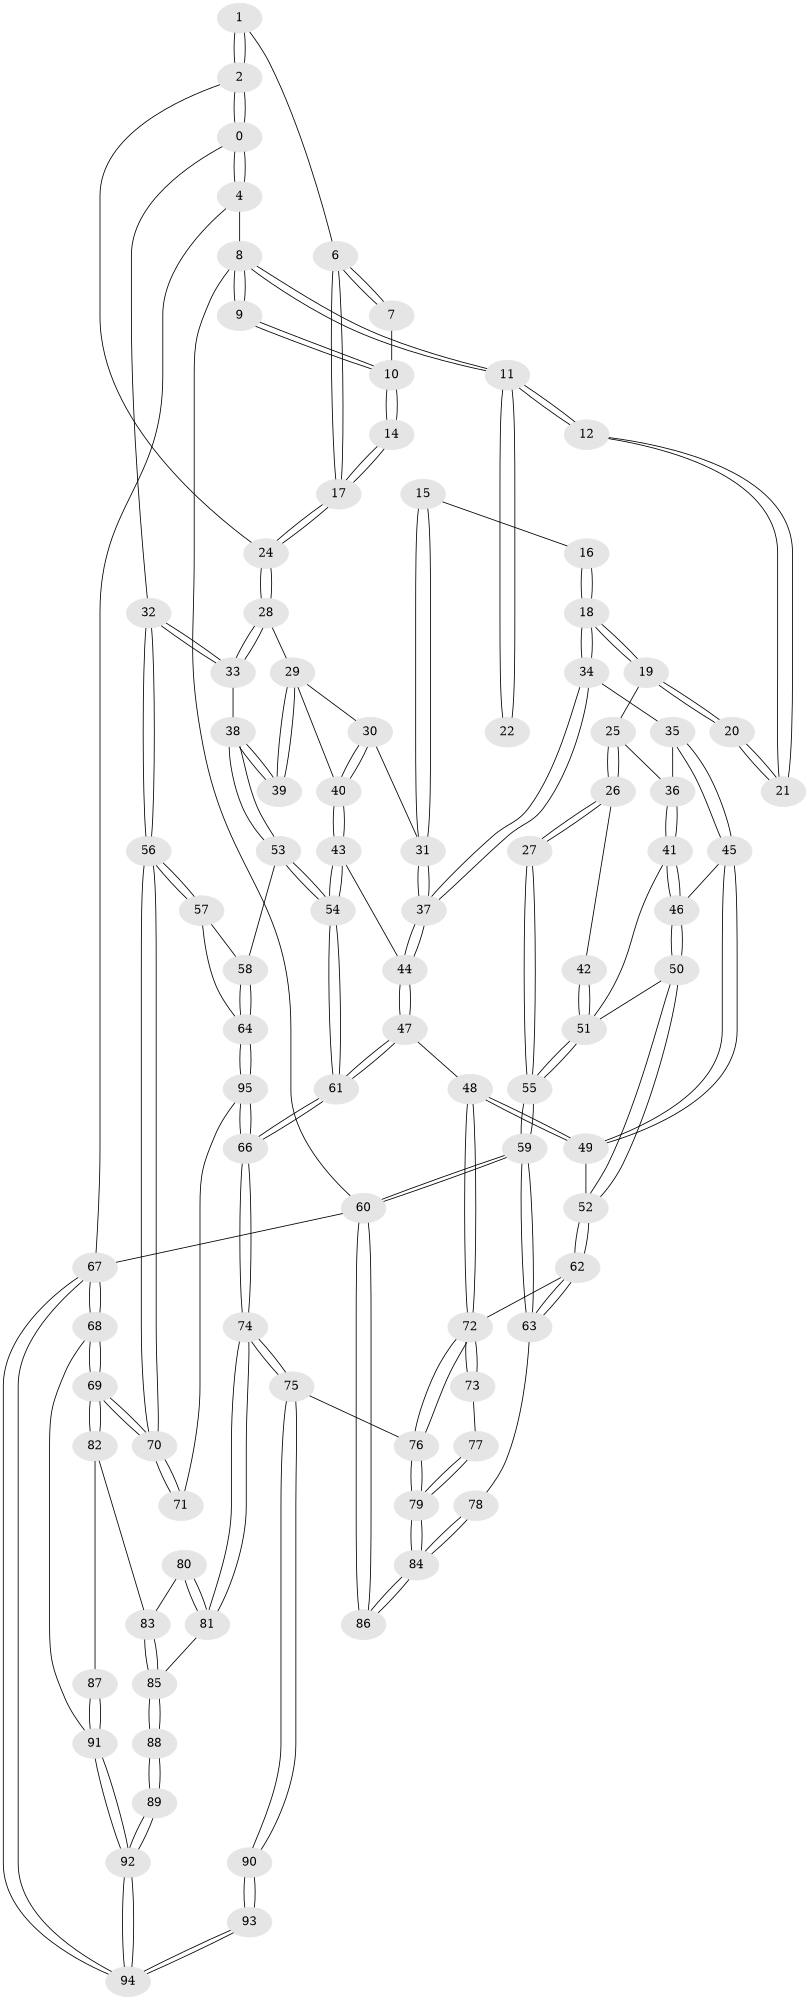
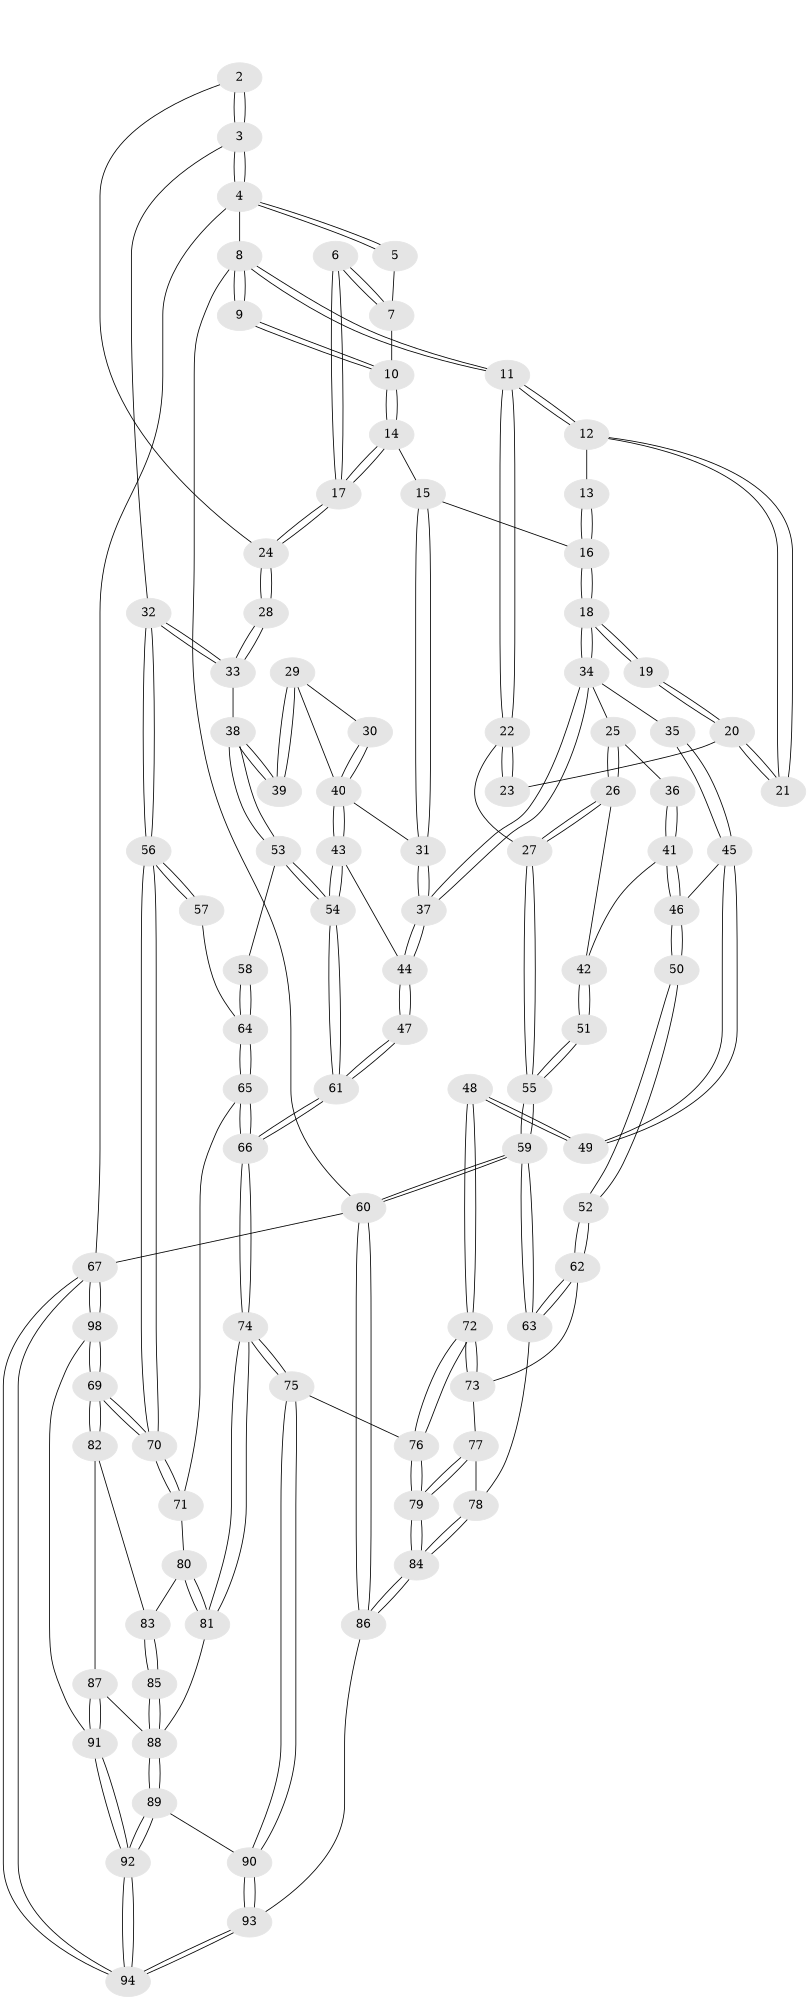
(240, 18) -> none
(240, 137) -> (240, 137)
none -> (395, 256)
none -> (407, 464)
none -> (587, 494)
(279, 643) -> none
(632, 698) -> (600, 702)
(673, 762) -> none
(397, 792) -> (381, 821)
none -> (507, 792)
none -> (475, 798)
(224, 940) -> none
(631, 942) -> (614, 903)
(631, 1000) -> none
(438, 1059) -> none
(245, 1089) -> (245, 1089)
(586, 1179) -> none
(519, 1300) -> (554, 1347)
(95, 1327) -> (95, 1327)
none -> (476, 1476)
none -> (183, 1536)
(181, 1654) -> (190, 1687)
none -> (125, 1714)
none -> (345, 1790)
none -> (202, 1833)
